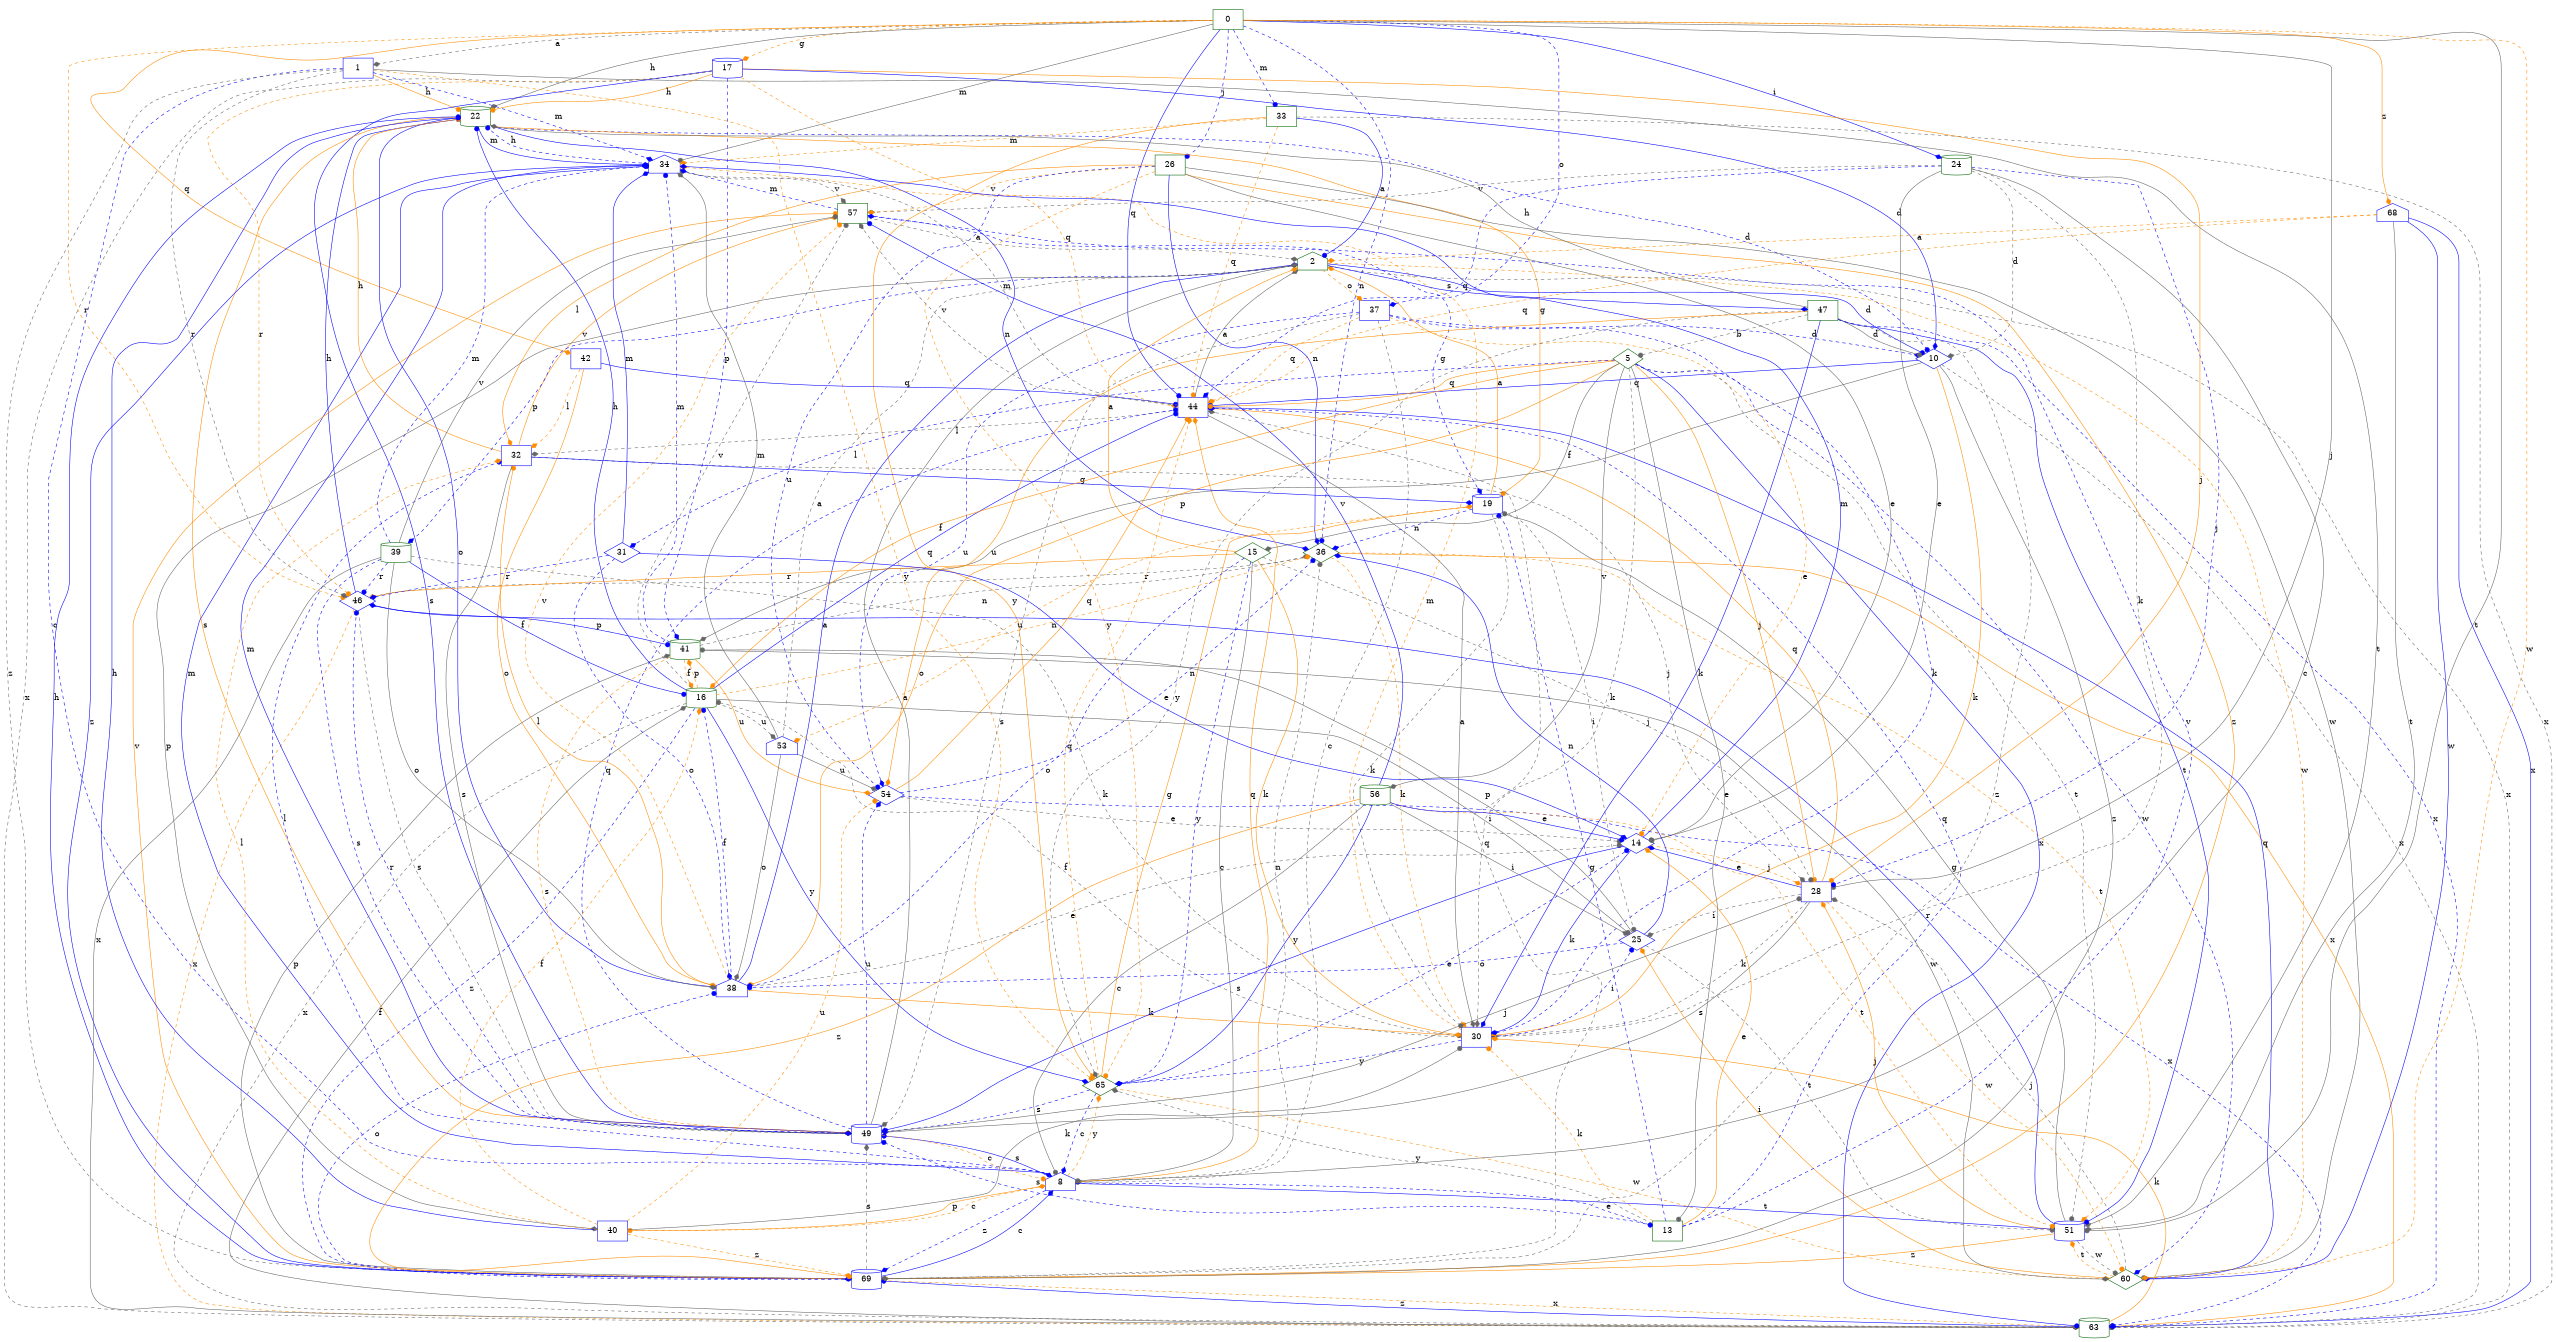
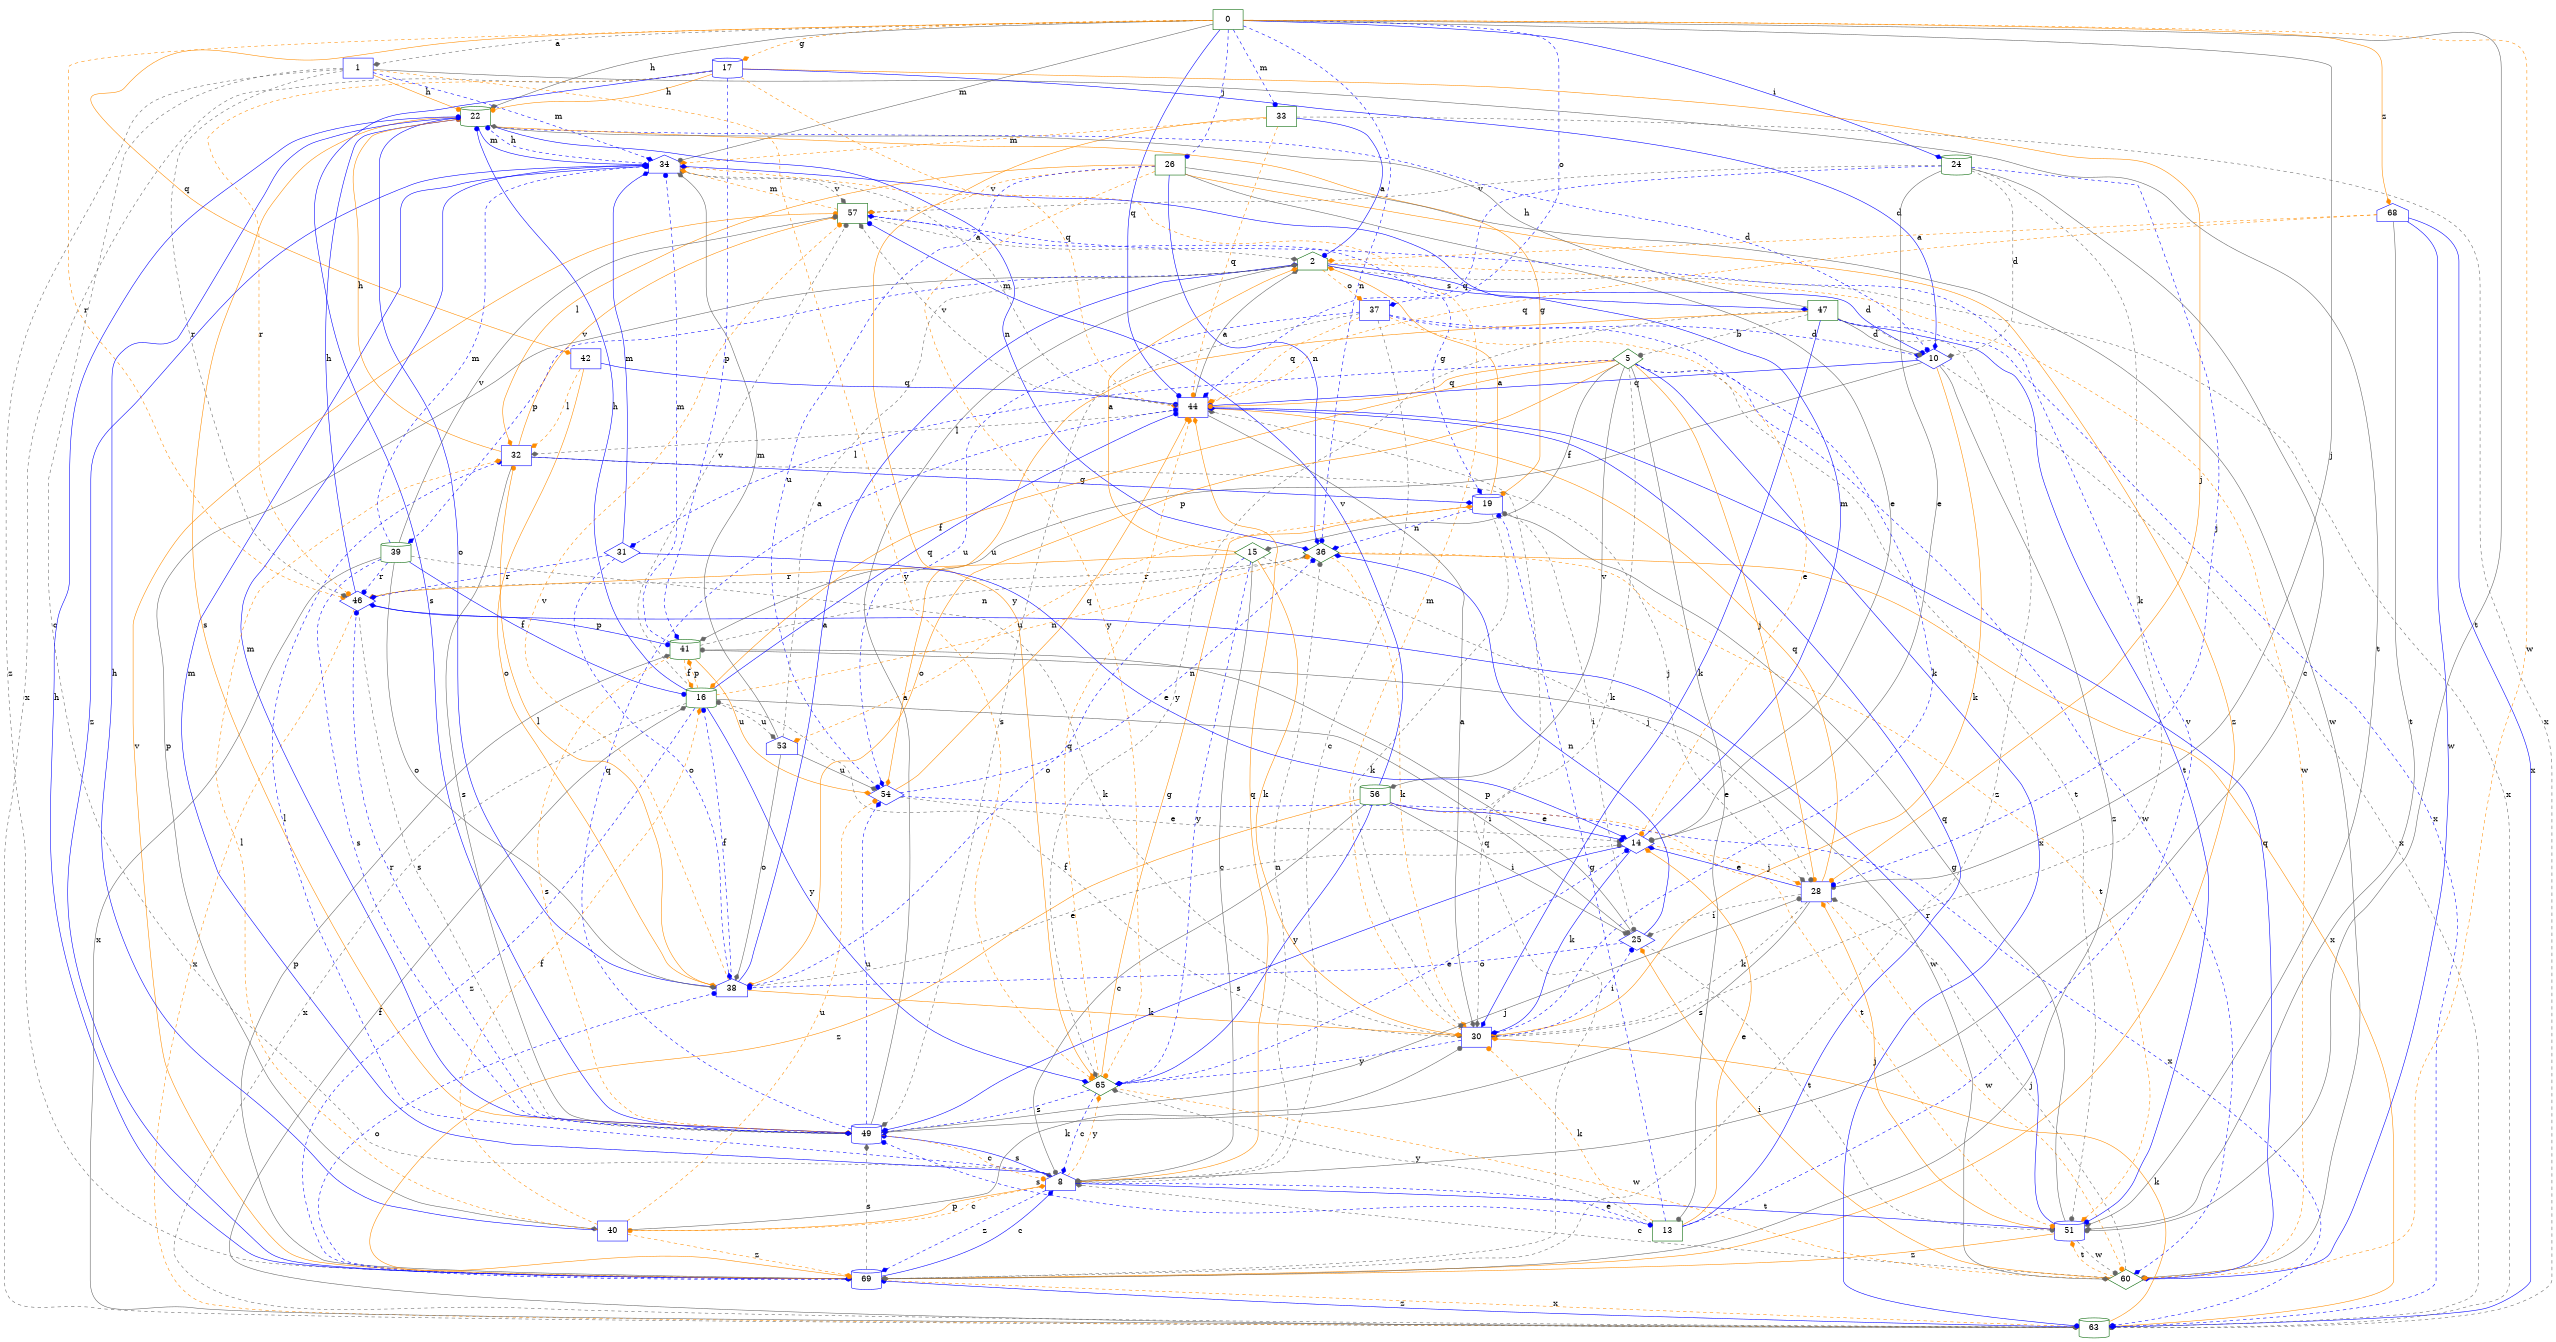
(762, 191) -> (762, 191)
(1831, 667) -> (1831, 667)
(141, 899) -> (141, 899)
none -> (1596, 1237)
